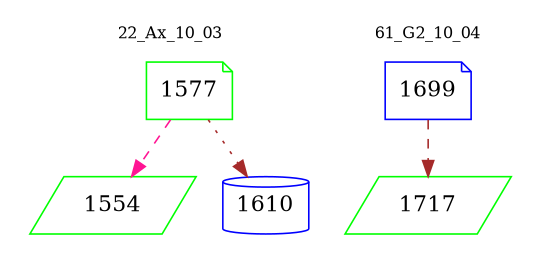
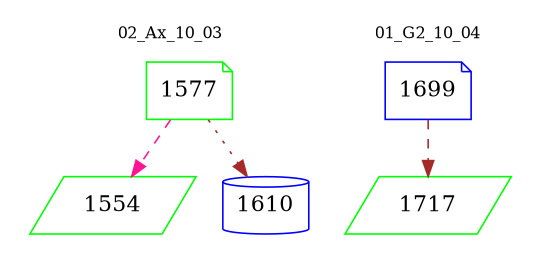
(170, 34) -> (170, 34)
(428, 34) -> (428, 34)
